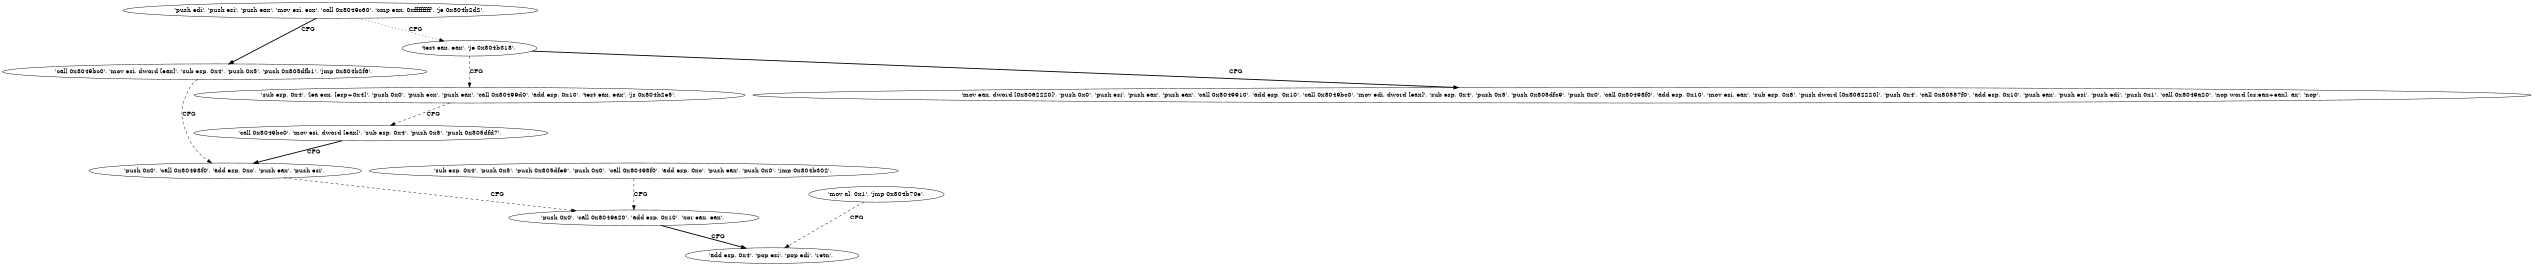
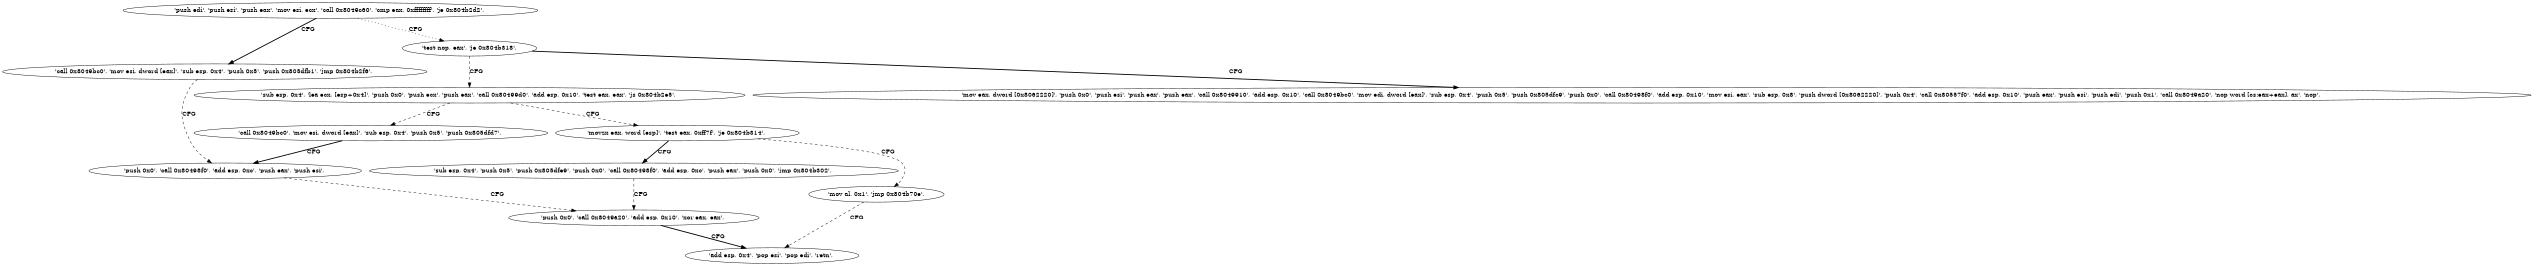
(470, 48) -> (470, 48)
none -> (677, 133)
